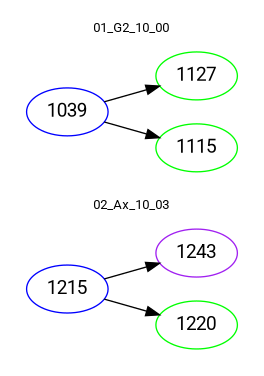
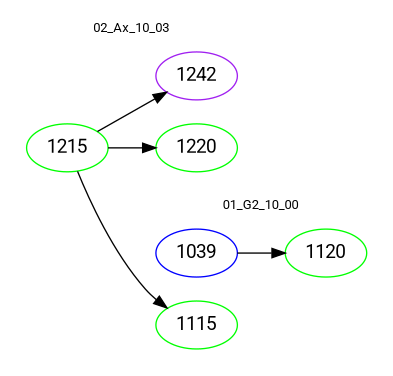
(197, 76) -> (326, 253)
(125, 128) -> (111, 240)
(197, 253) -> (197, 76)
(67, 289) -> (67, 148)
